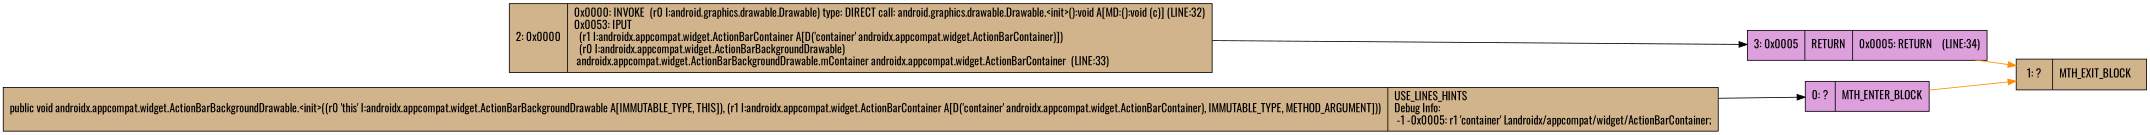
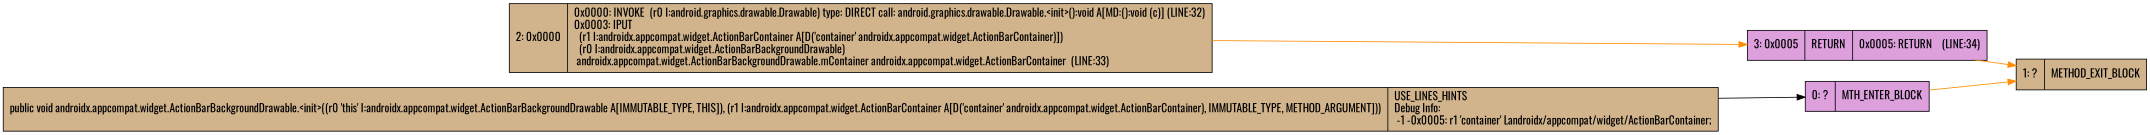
(606, 26) -> (606, 26)
(1476, 43) -> (1476, 43)
(2095, 74) -> (2096, 74)
